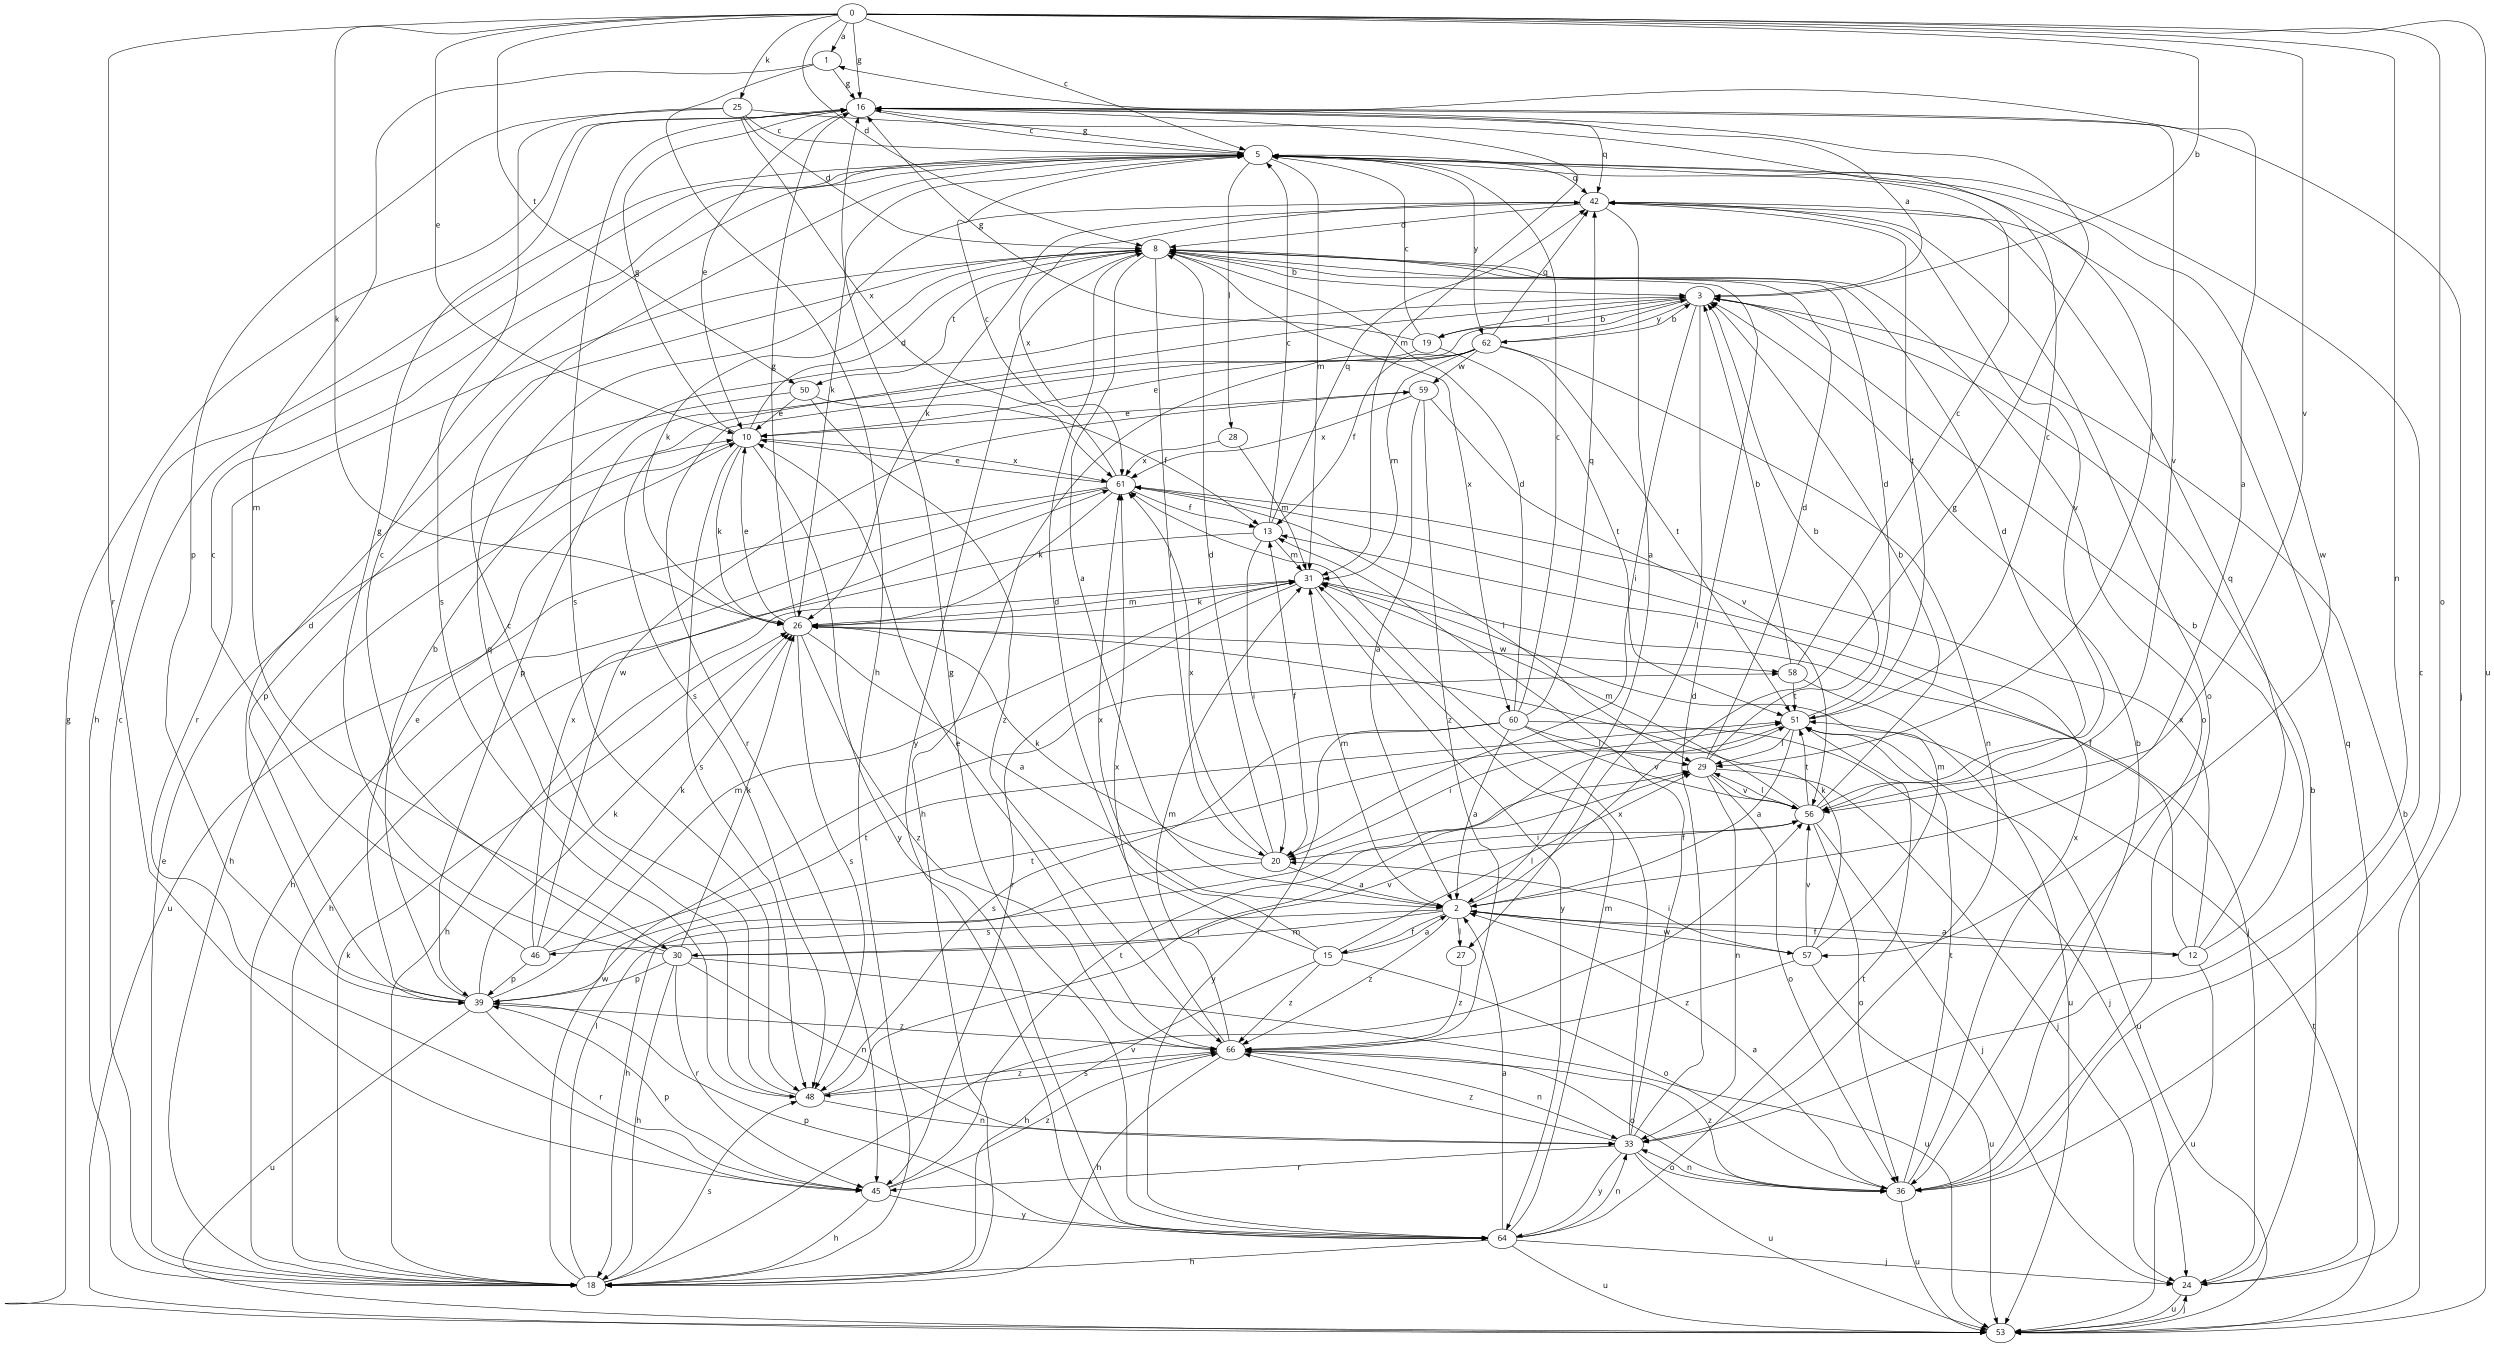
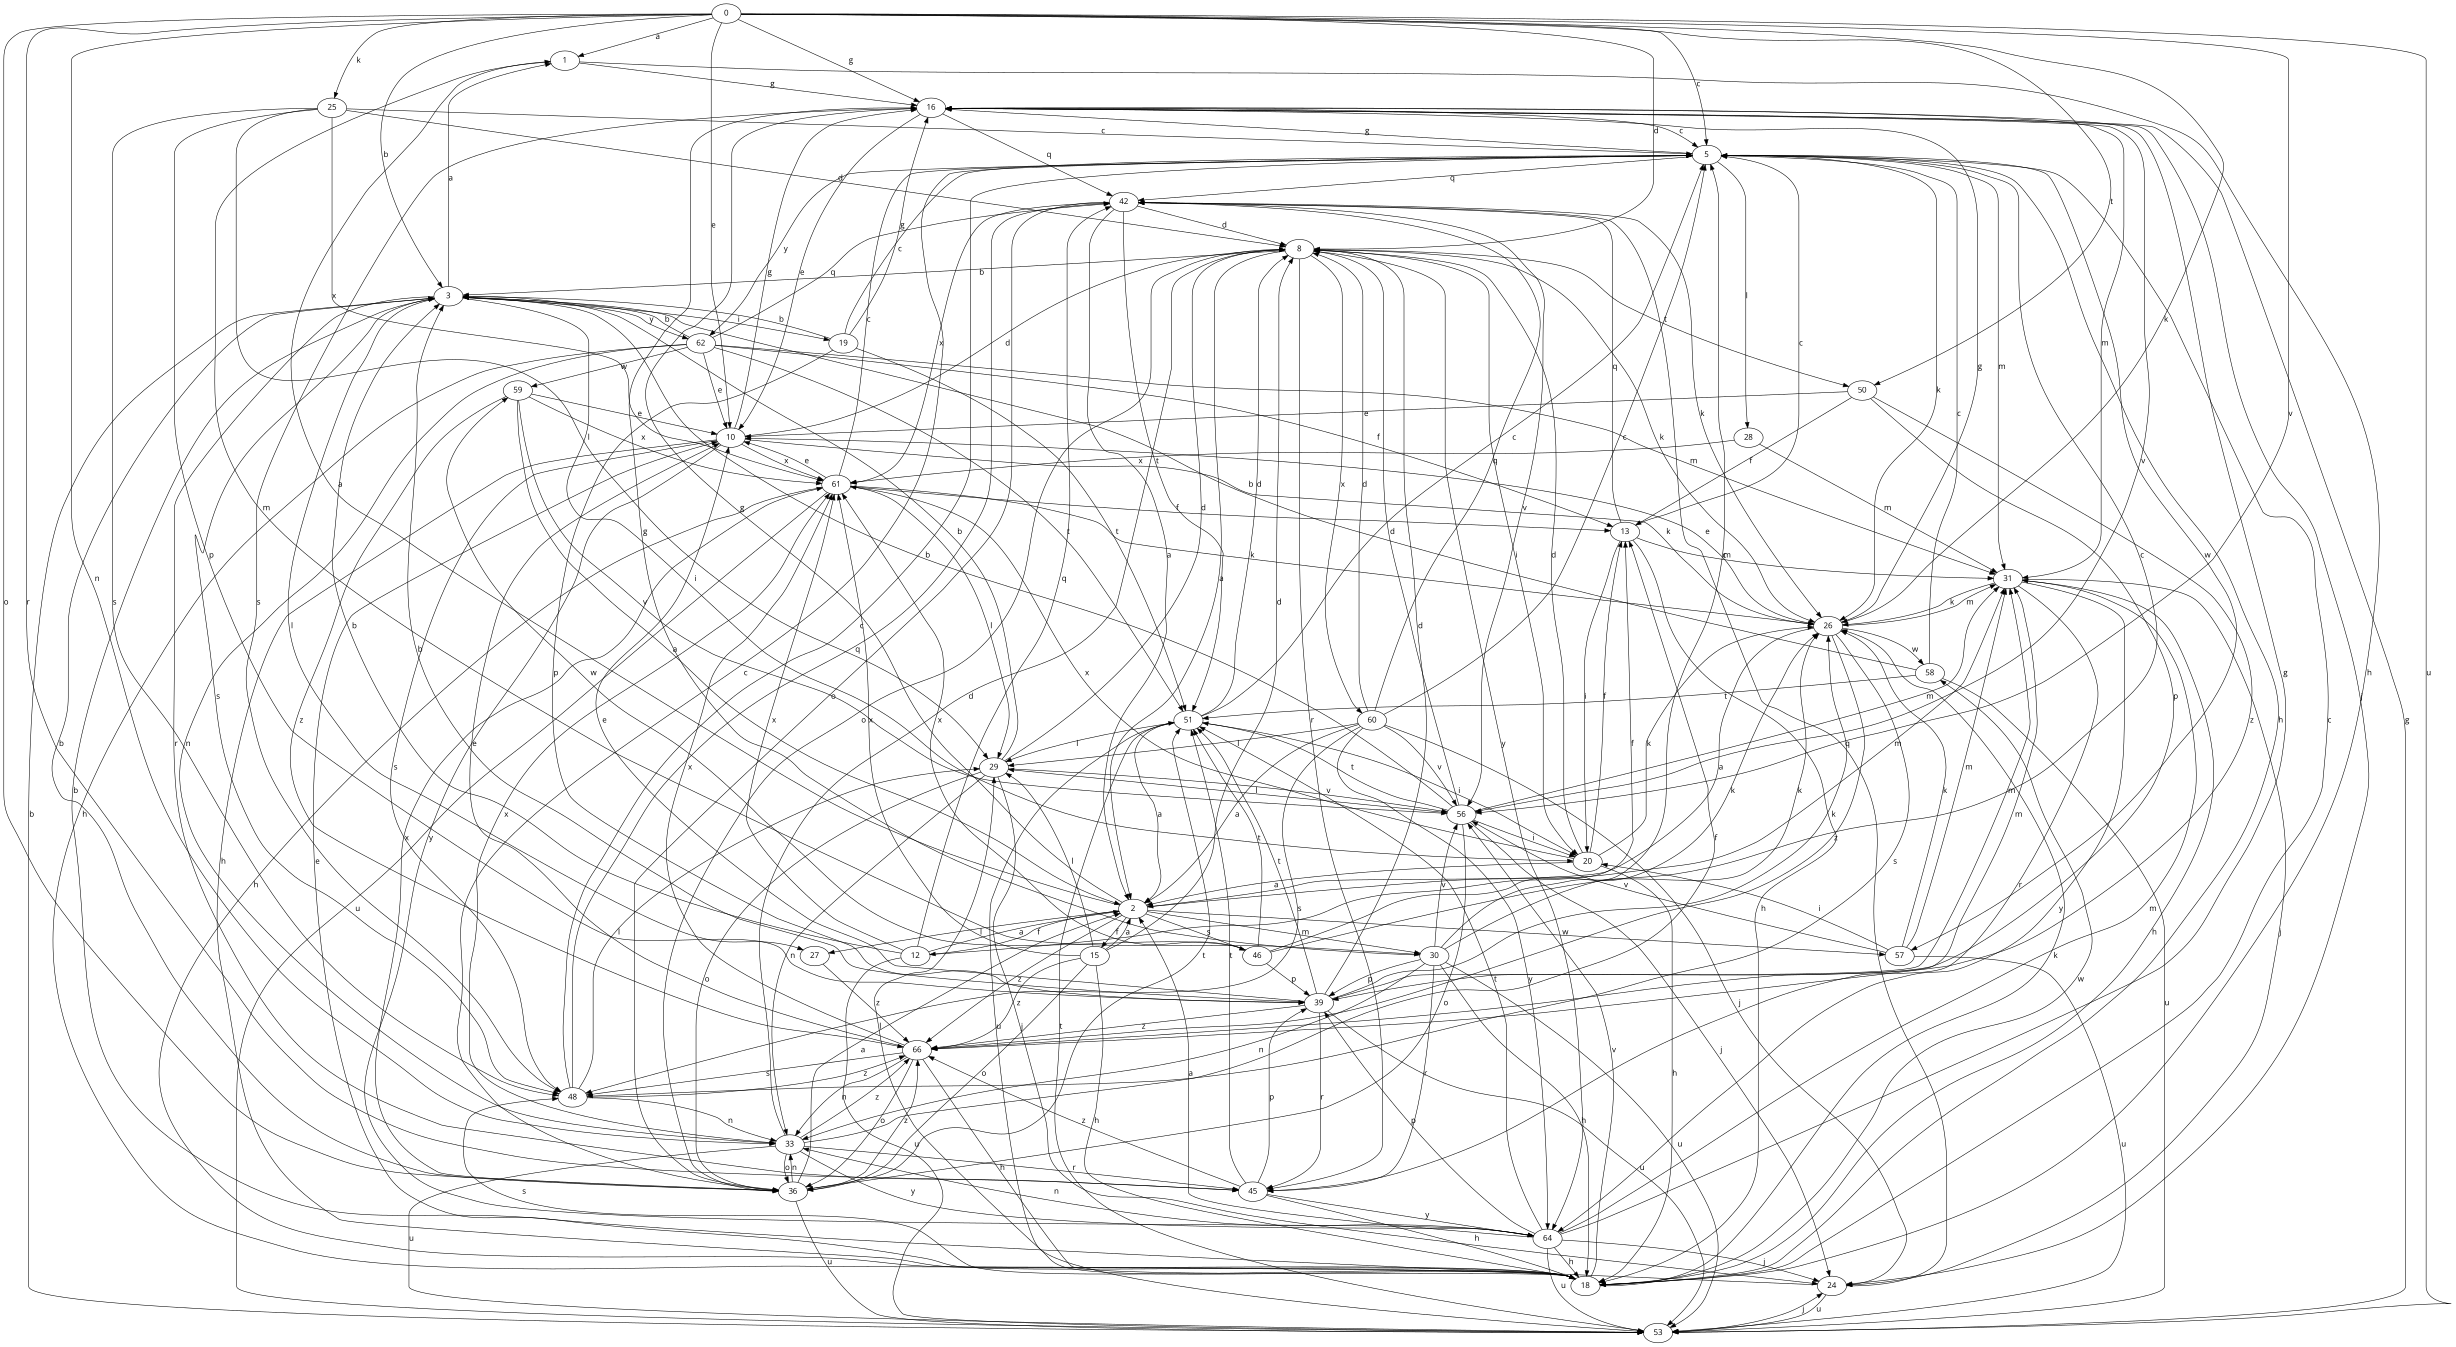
(1600, 127) -> (448, 142)
(1527, 1028) -> none
